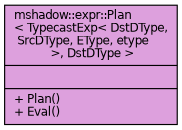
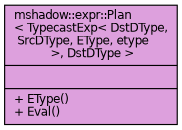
(37, 100) -> (42, 100)
